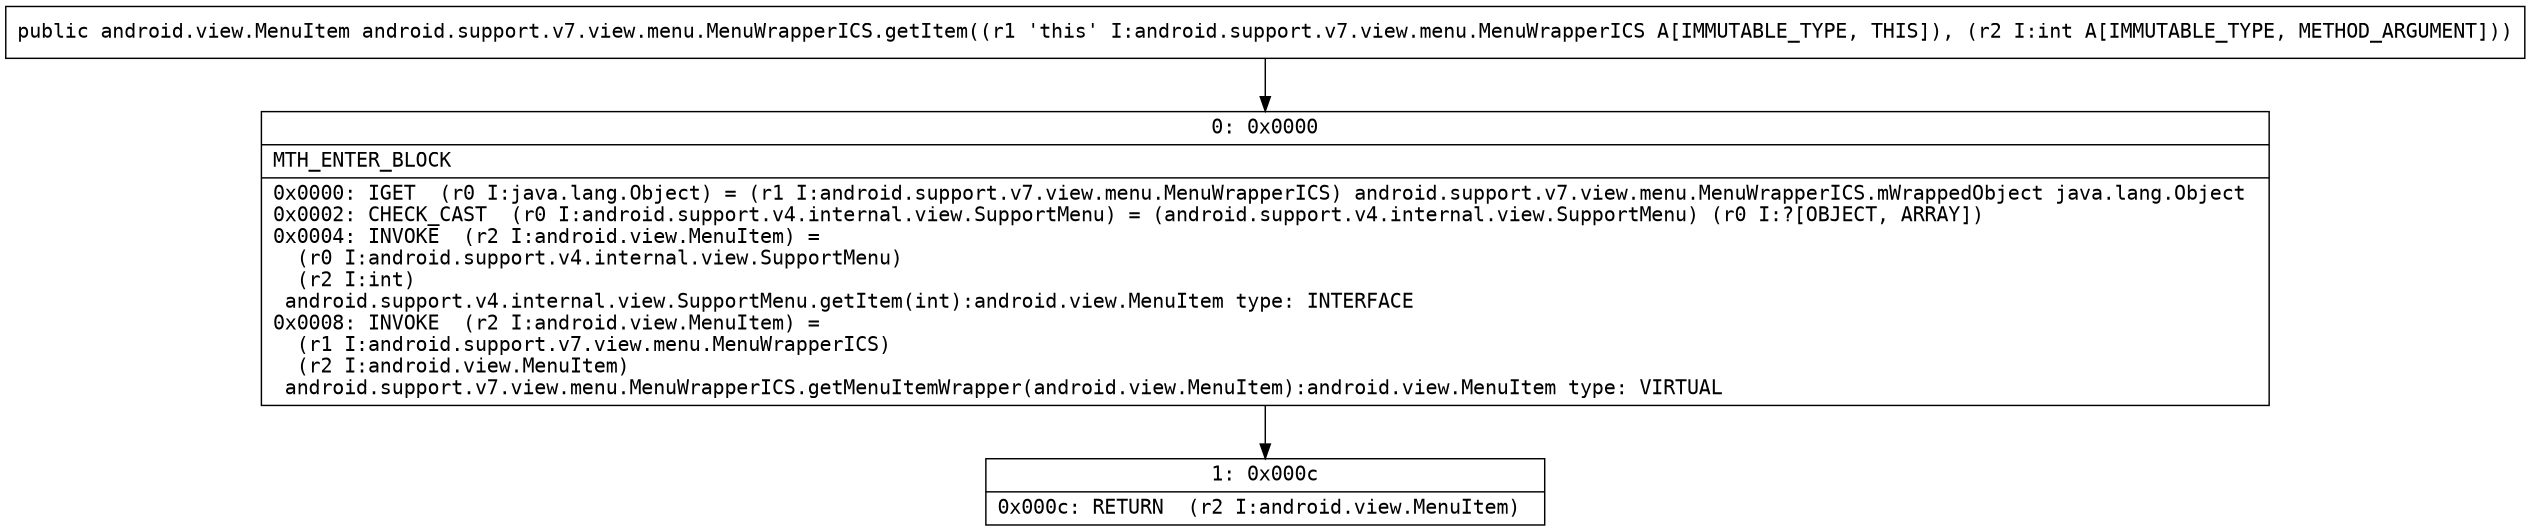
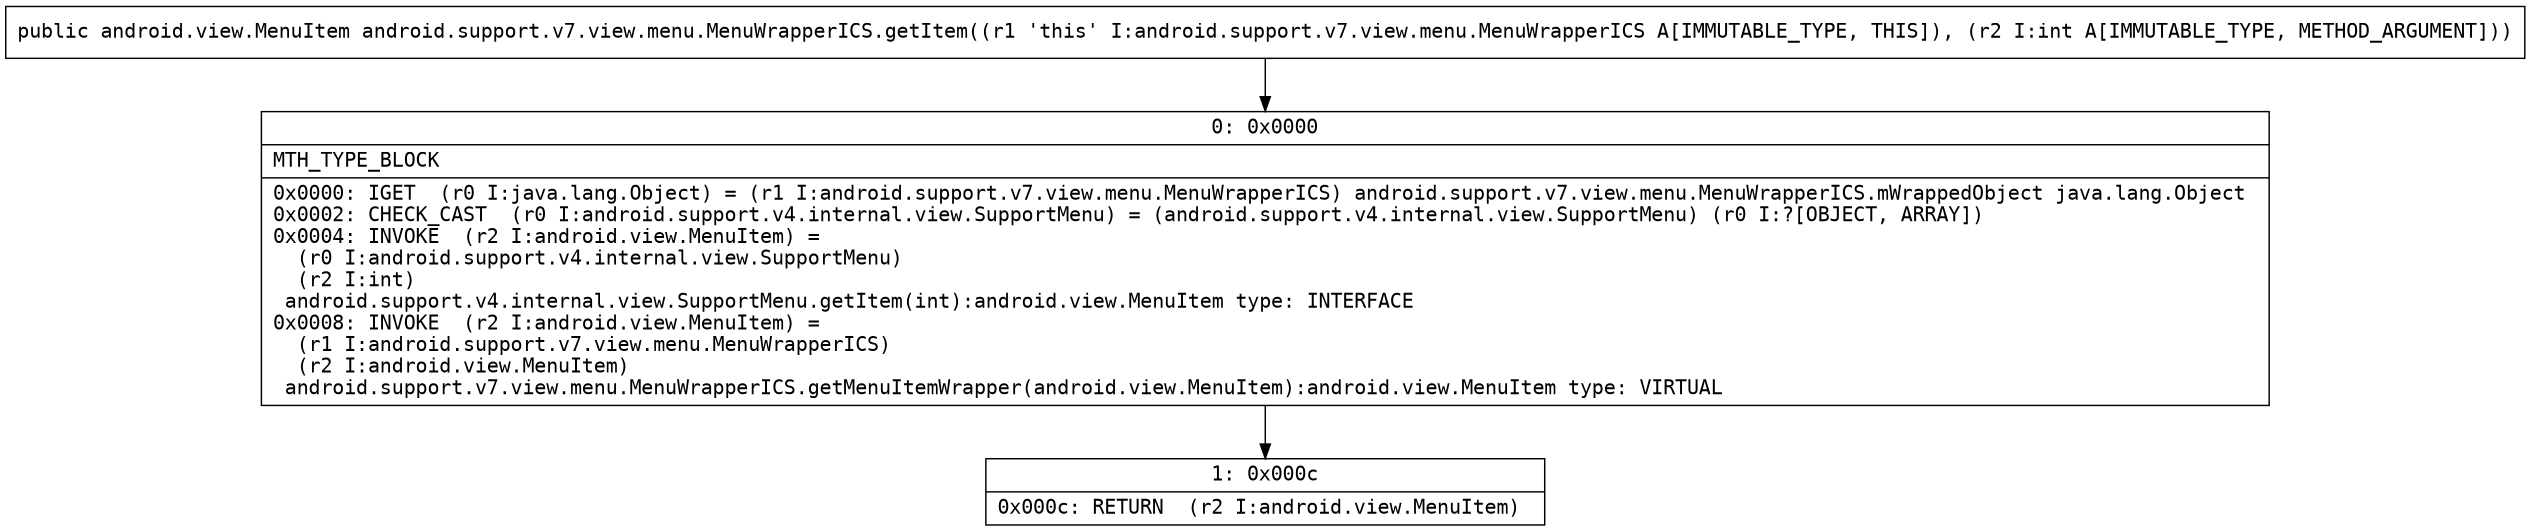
(362, 161) -> (356, 161)
